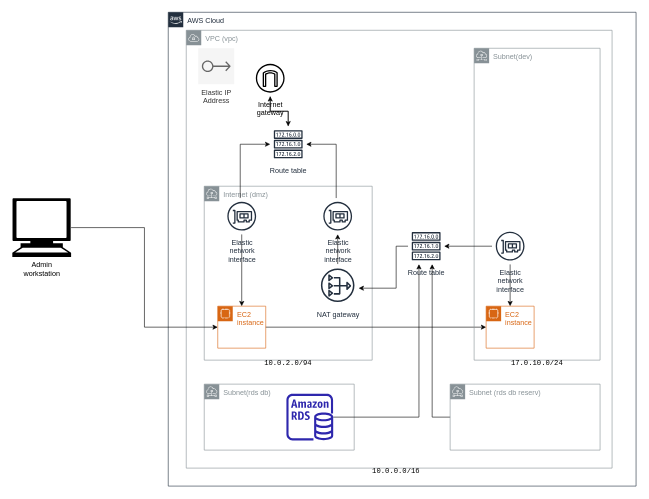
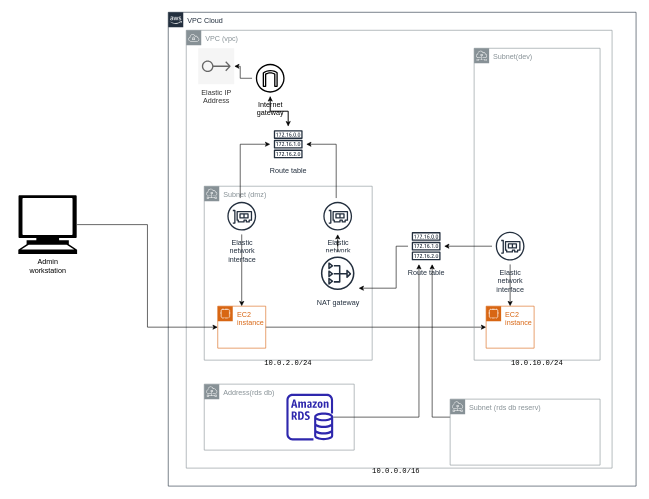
(204, 21) -> (204, 21)
none -> (240, 67)
(251, 195) -> (247, 195)
(42, 228) -> (48, 225)
(338, 285) -> (338, 273)
(288, 363) -> (288, 363)
(537, 363) -> (537, 363)
(251, 393) -> (253, 393)
(525, 417) -> (525, 432)
